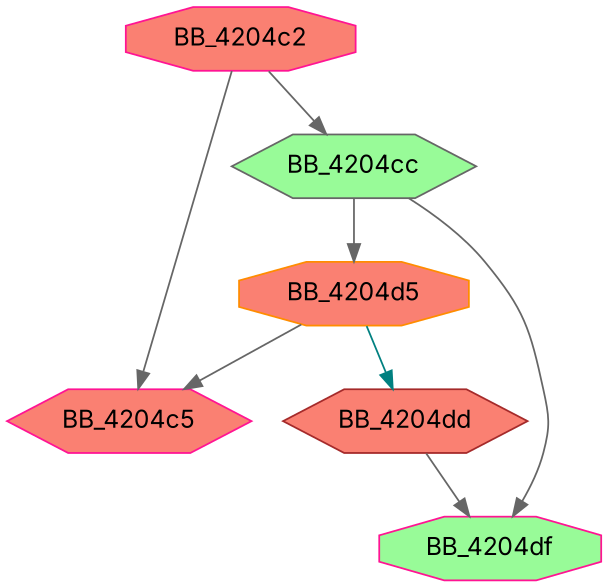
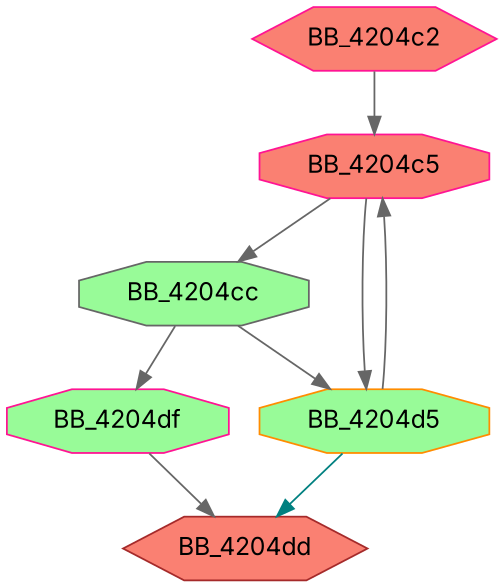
(241, 39) -> (374, 39)
(291, 96) -> (292, 225)
(354, 166) -> (194, 294)
none -> (363, 285)
(354, 294) -> (374, 421)
(129, 421) -> (374, 166)
(443, 478) -> (175, 479)
